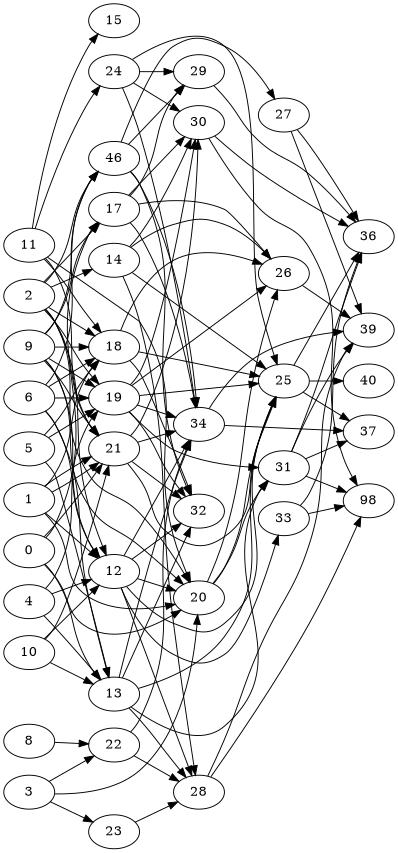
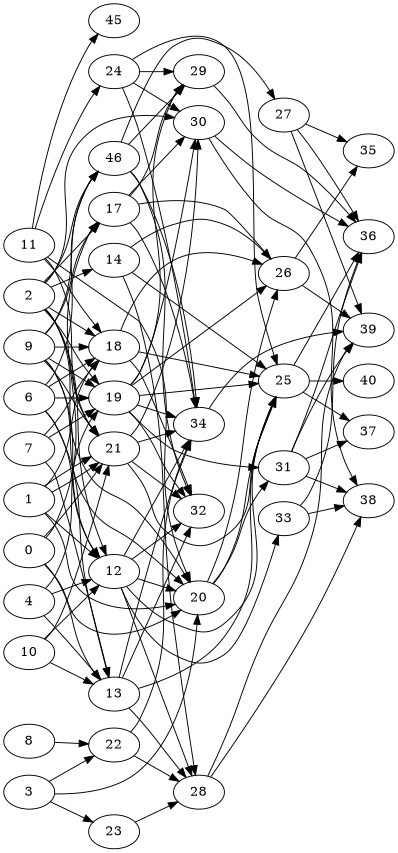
(114, 21) -> (114, 21)
none -> (369, 151)
(165, 194) -> (67, 167)
none -> (157, 240)
(279, 428) -> none
(29, 449) -> (29, 449)
(369, 501) -> (369, 501)
(257, 670) -> none
